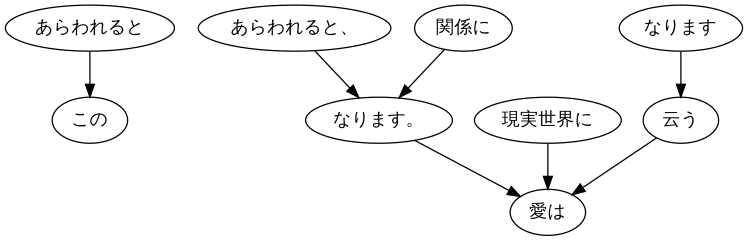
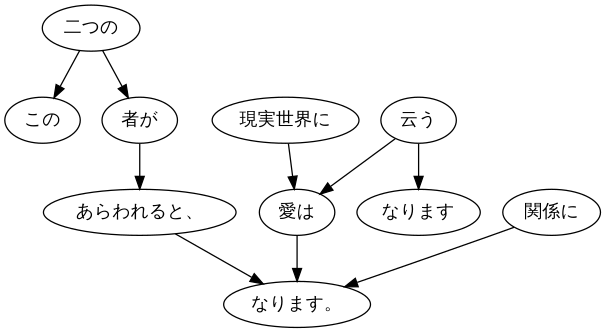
(90, 28) -> (91, 28)
(681, 68) -> (419, 160)
none -> (140, 120)
(462, 165) -> (297, 252)
